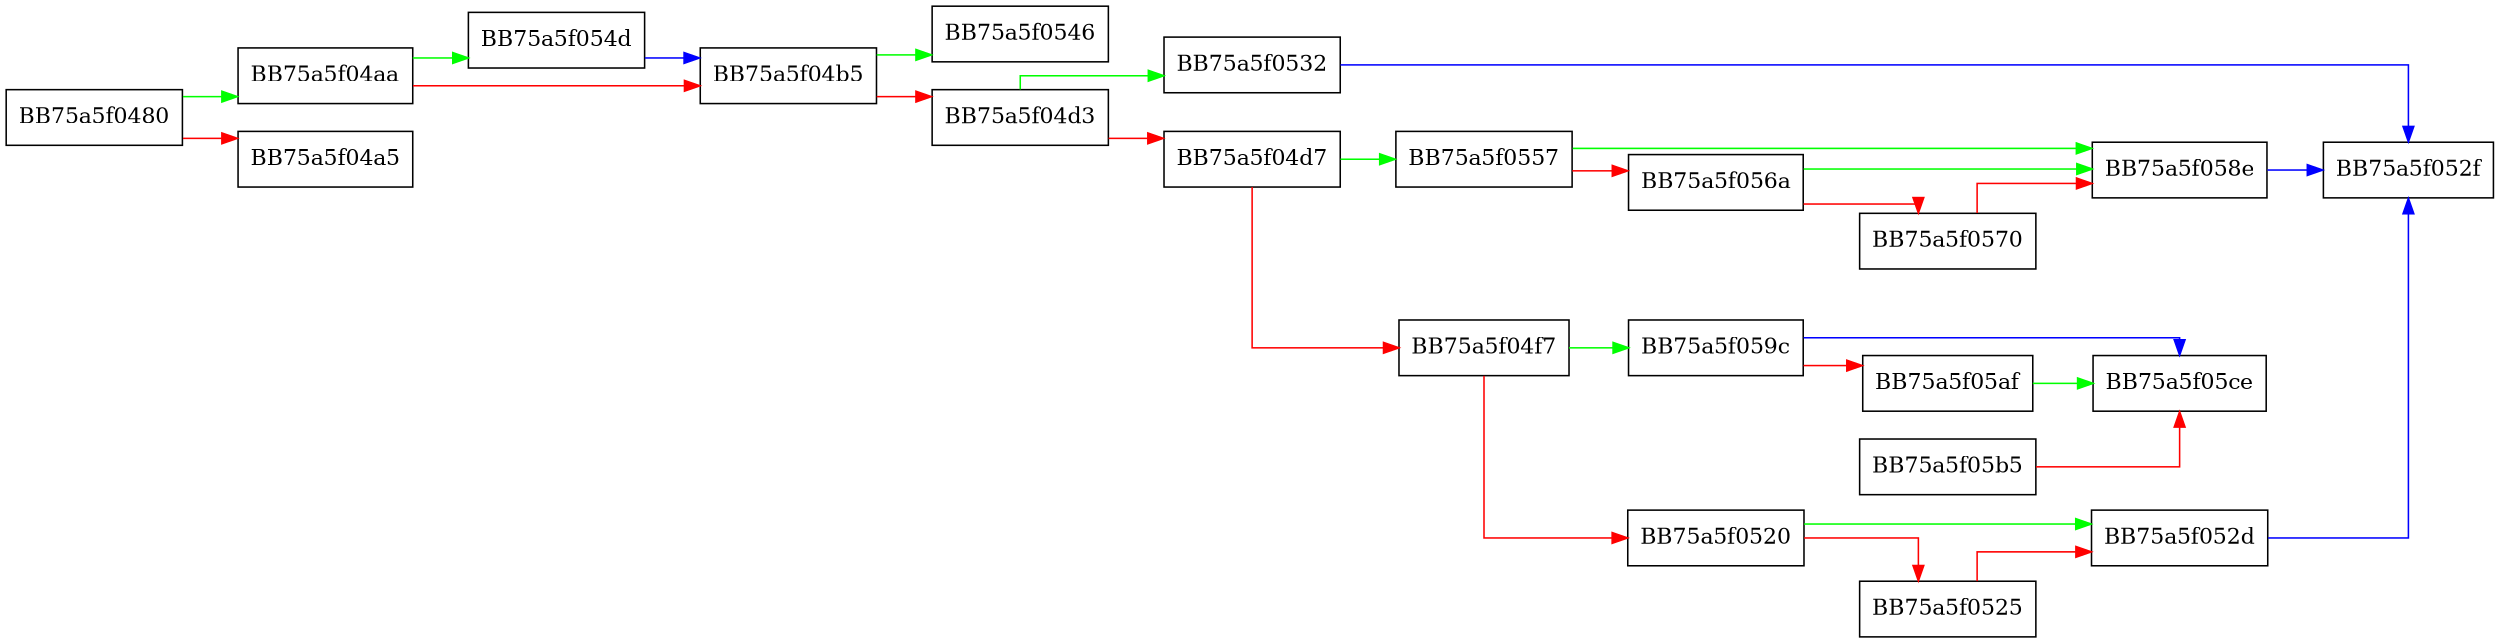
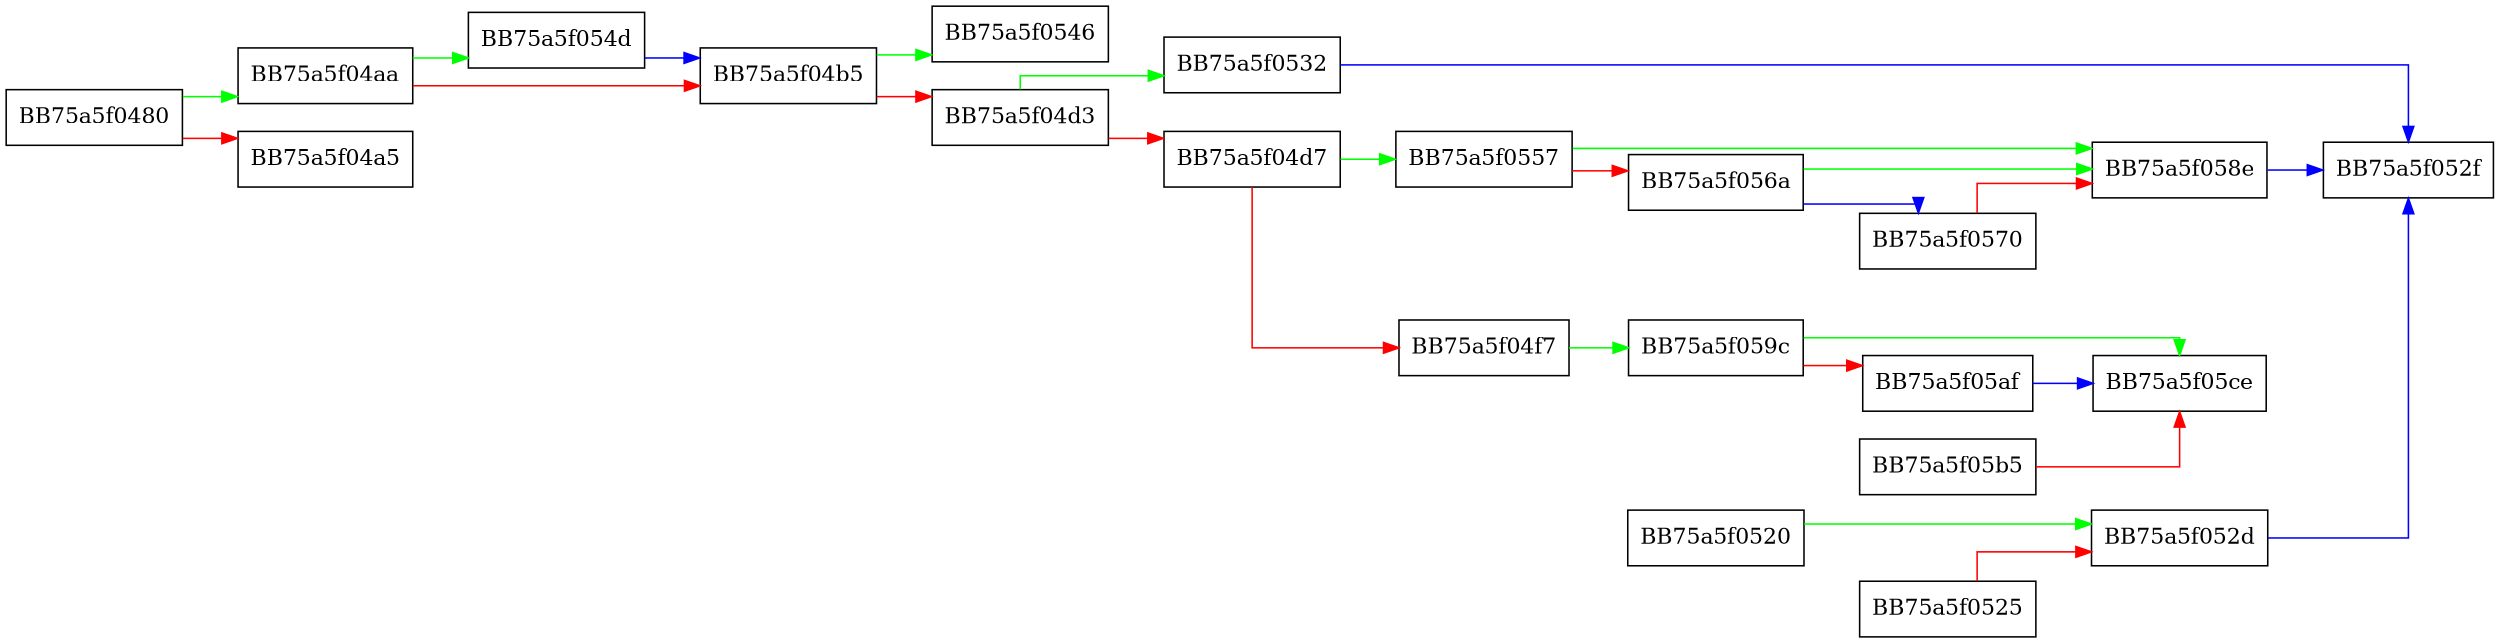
(1861, 204) -> (1861, 204)
(1993, 338) -> (1993, 338)
(2055, 383) -> (2055, 383)
(1484, 521) -> none
(1875, 538) -> none
